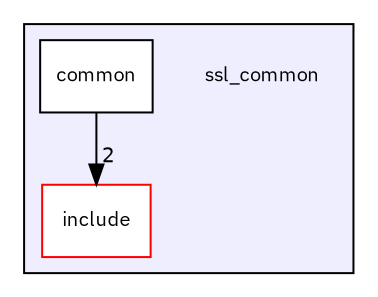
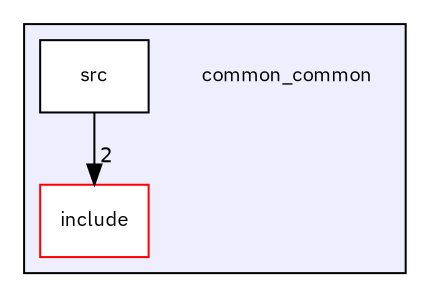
(96, 76) -> (94, 76)
(263, 76) -> (287, 76)
